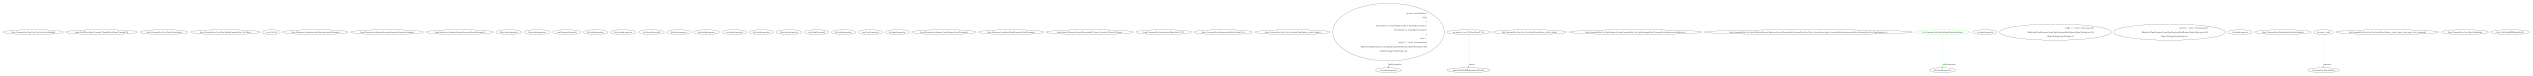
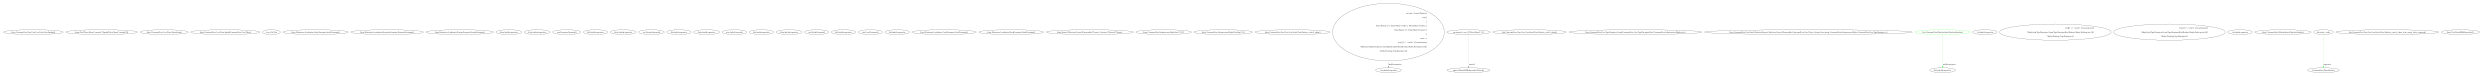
(2465, 32) -> none
